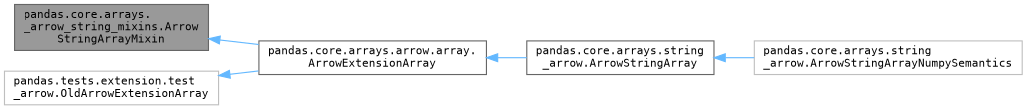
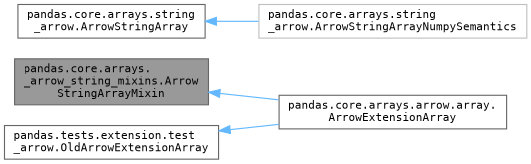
(512, 58) -> none
(112, 88) -> (112, 142)
